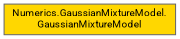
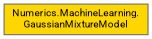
(90, 19) -> (76, 19)
